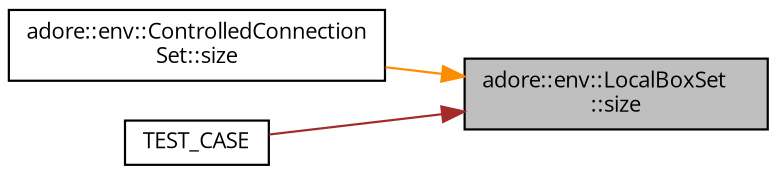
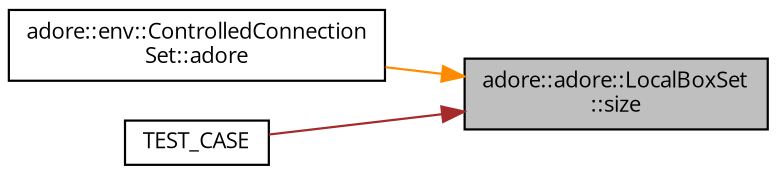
(197, 45) -> (197, 45)
(616, 94) -> (616, 94)
